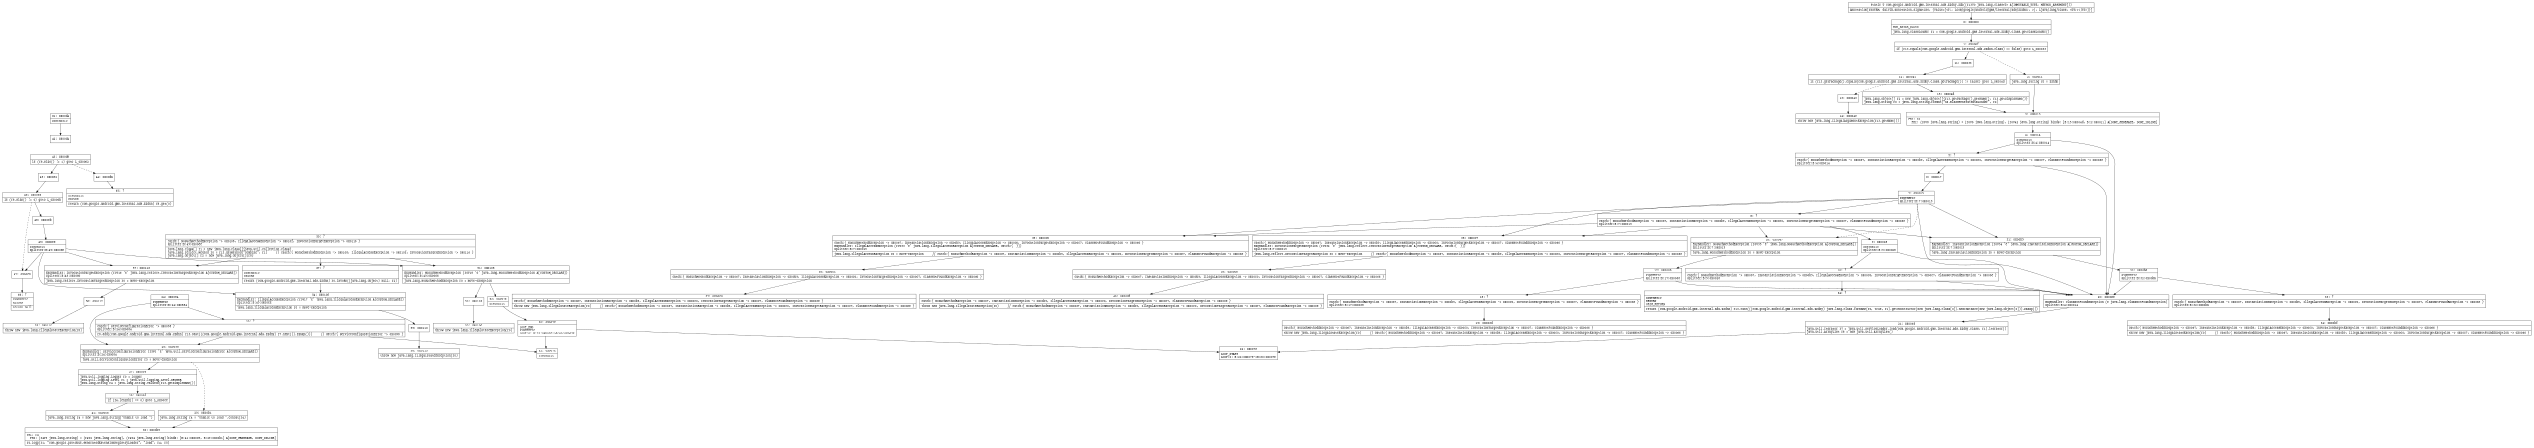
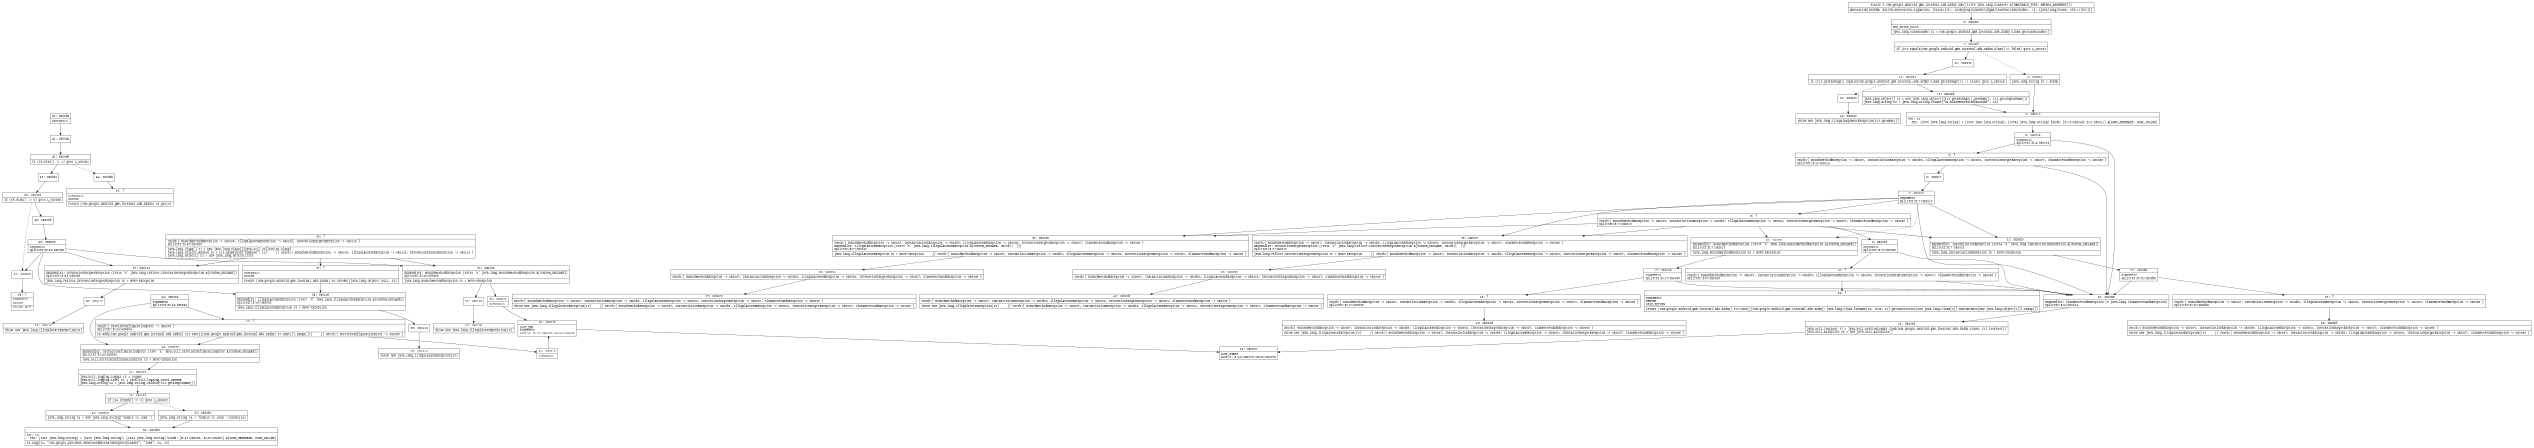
none -> (61, 148)
(546, 341) -> (549, 343)
(204, 383) -> (169, 407)
